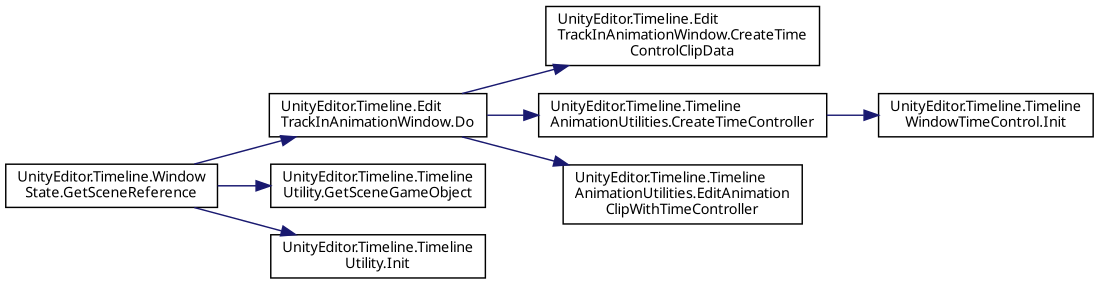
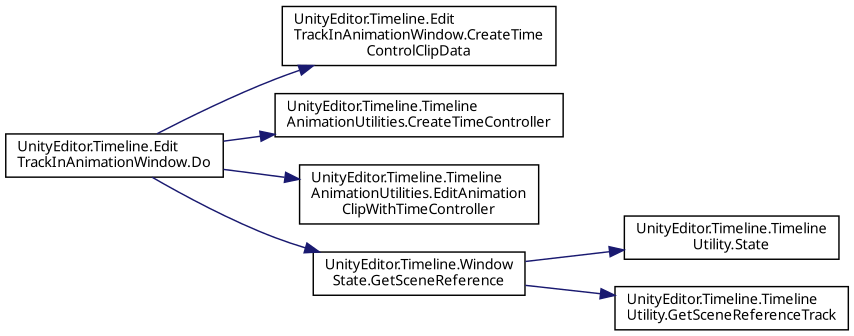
(986, 115) -> none
(238, 152) -> (227, 217)
(378, 186) -> (732, 238)
(378, 256) -> (732, 308)
